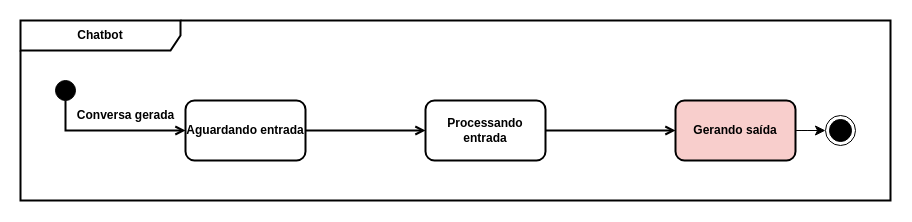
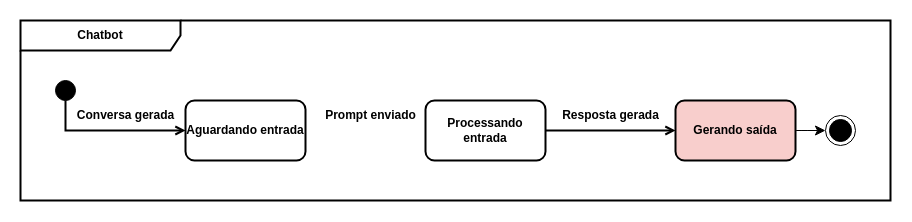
none -> (371, 116)
none -> (611, 116)
(363, 131) -> none
